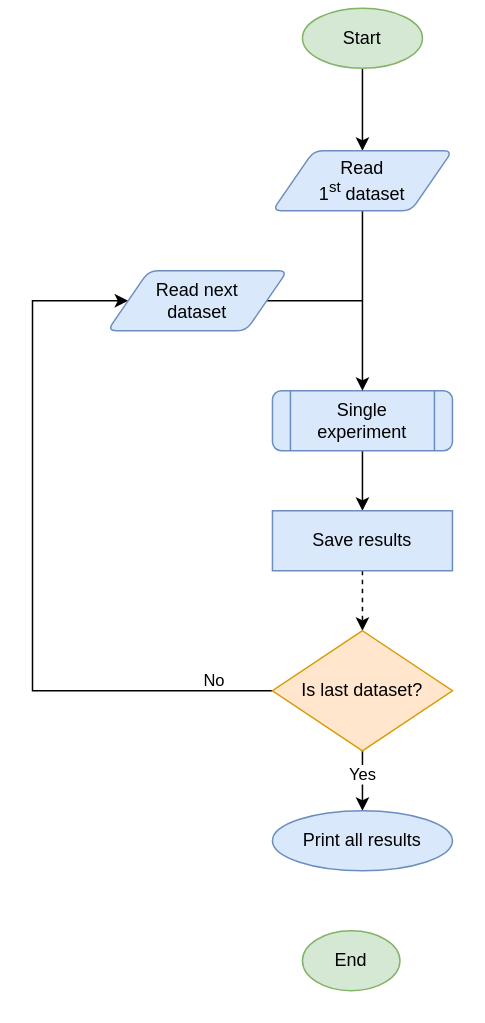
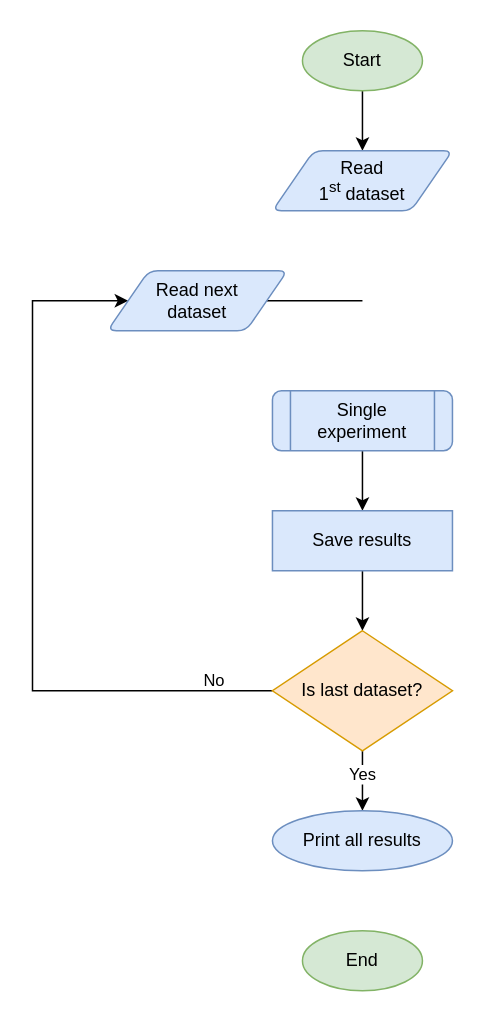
(362, 38) -> (362, 61)
(362, 296) -> none
(362, 595) -> (362, 595)
(351, 961) -> (362, 961)
